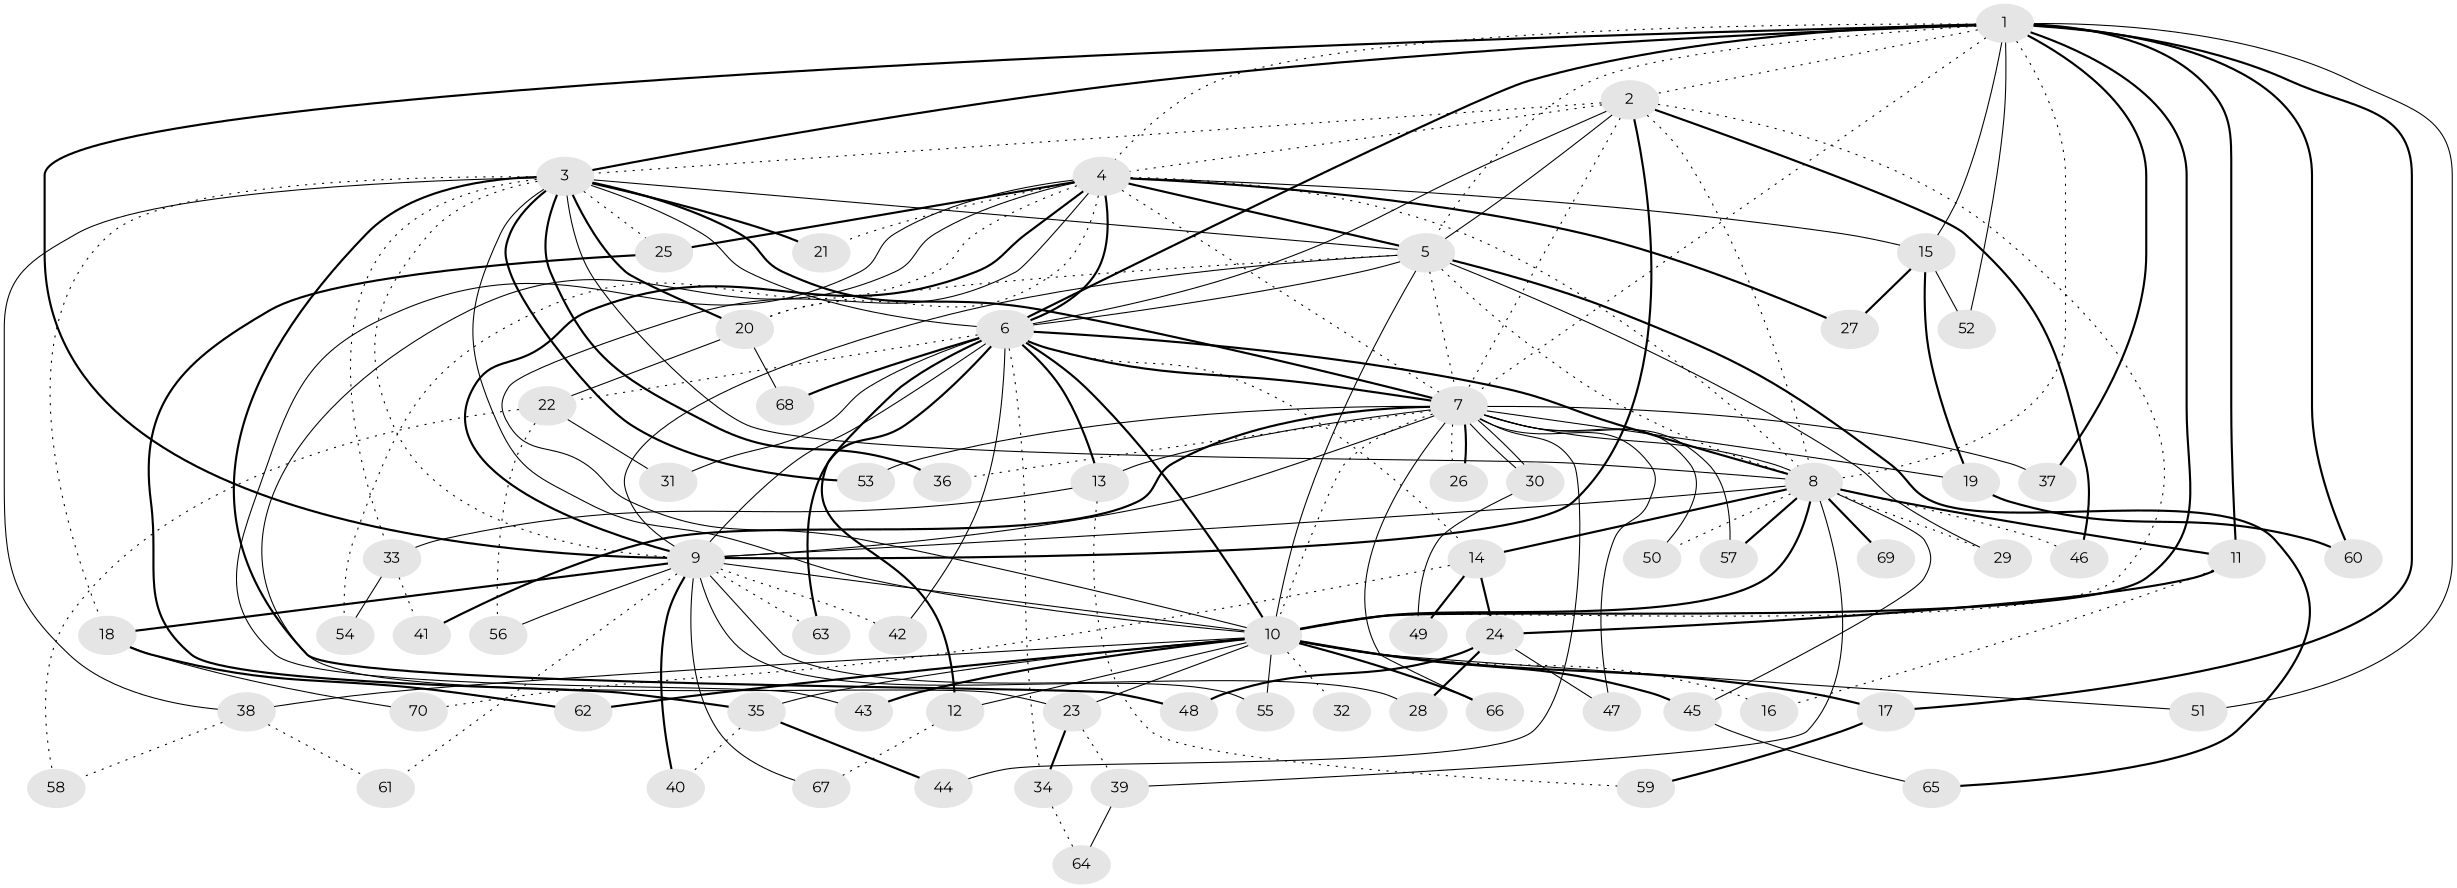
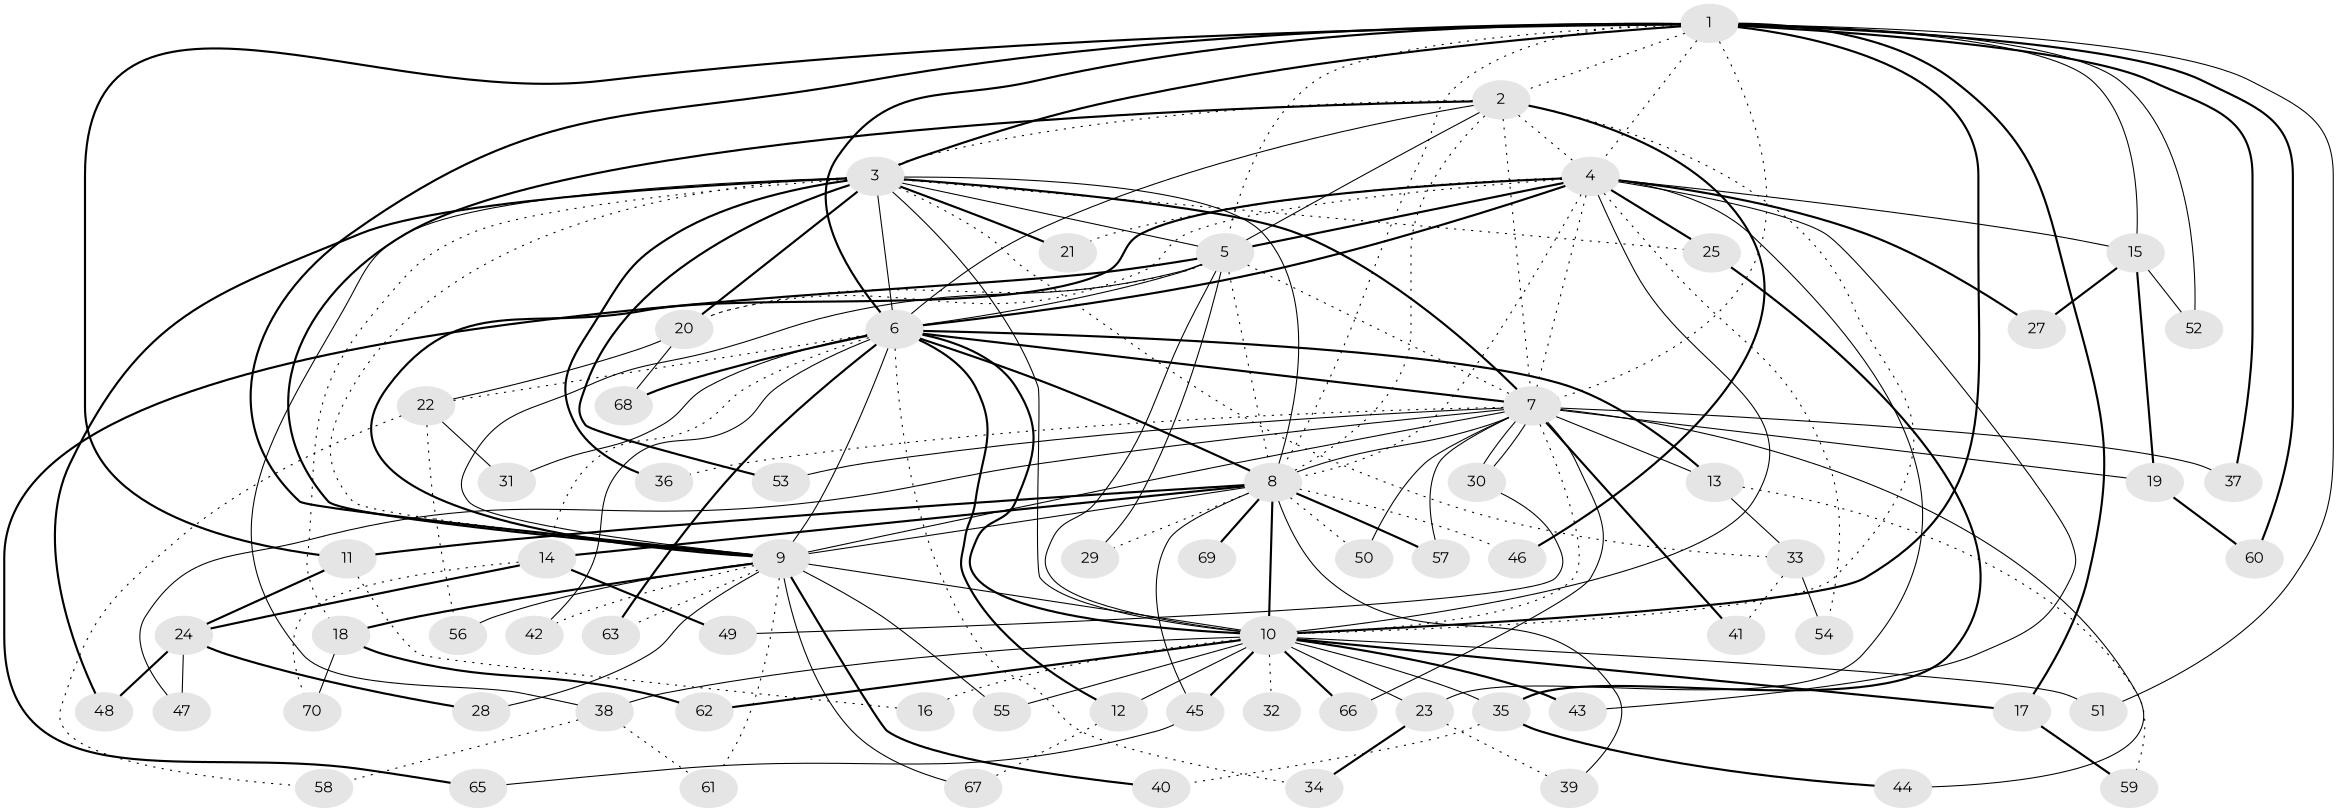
(1459, 482) -> none
(1082, 865) -> none
